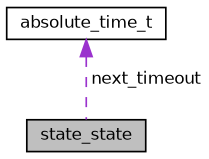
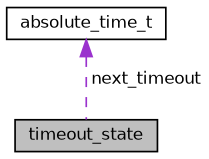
(86, 136) -> (86, 136)
